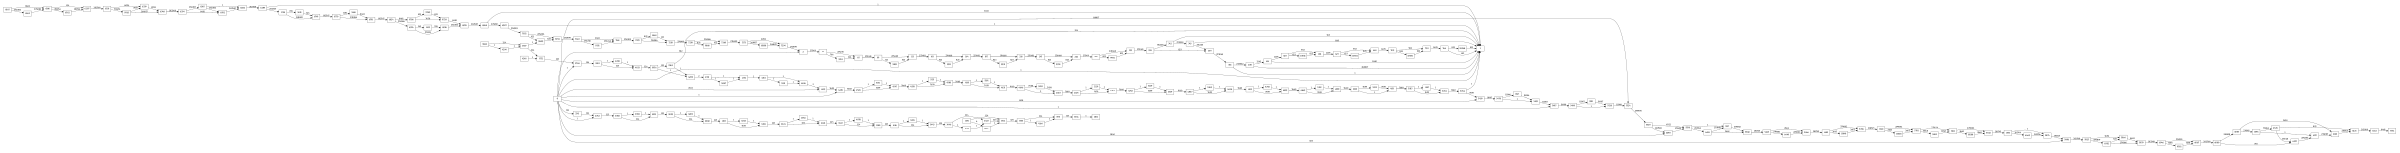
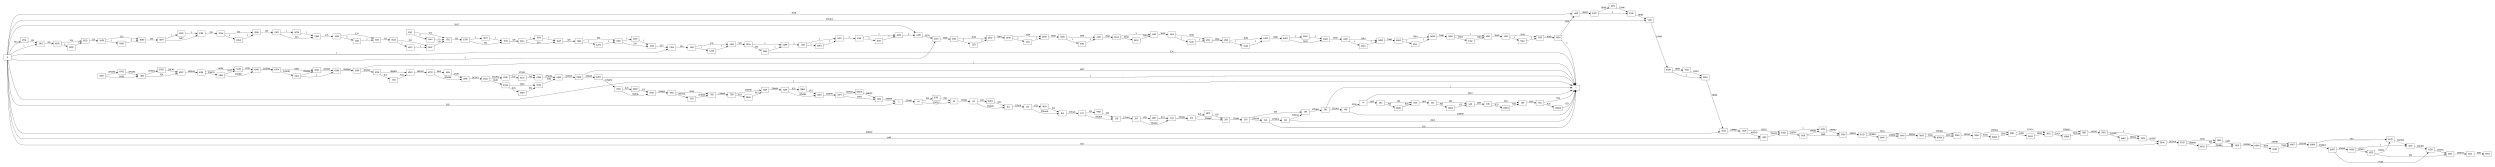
none -> (559, 41)
(532, 44) -> (626, 40)
(1058, 107) -> (829, 19)
